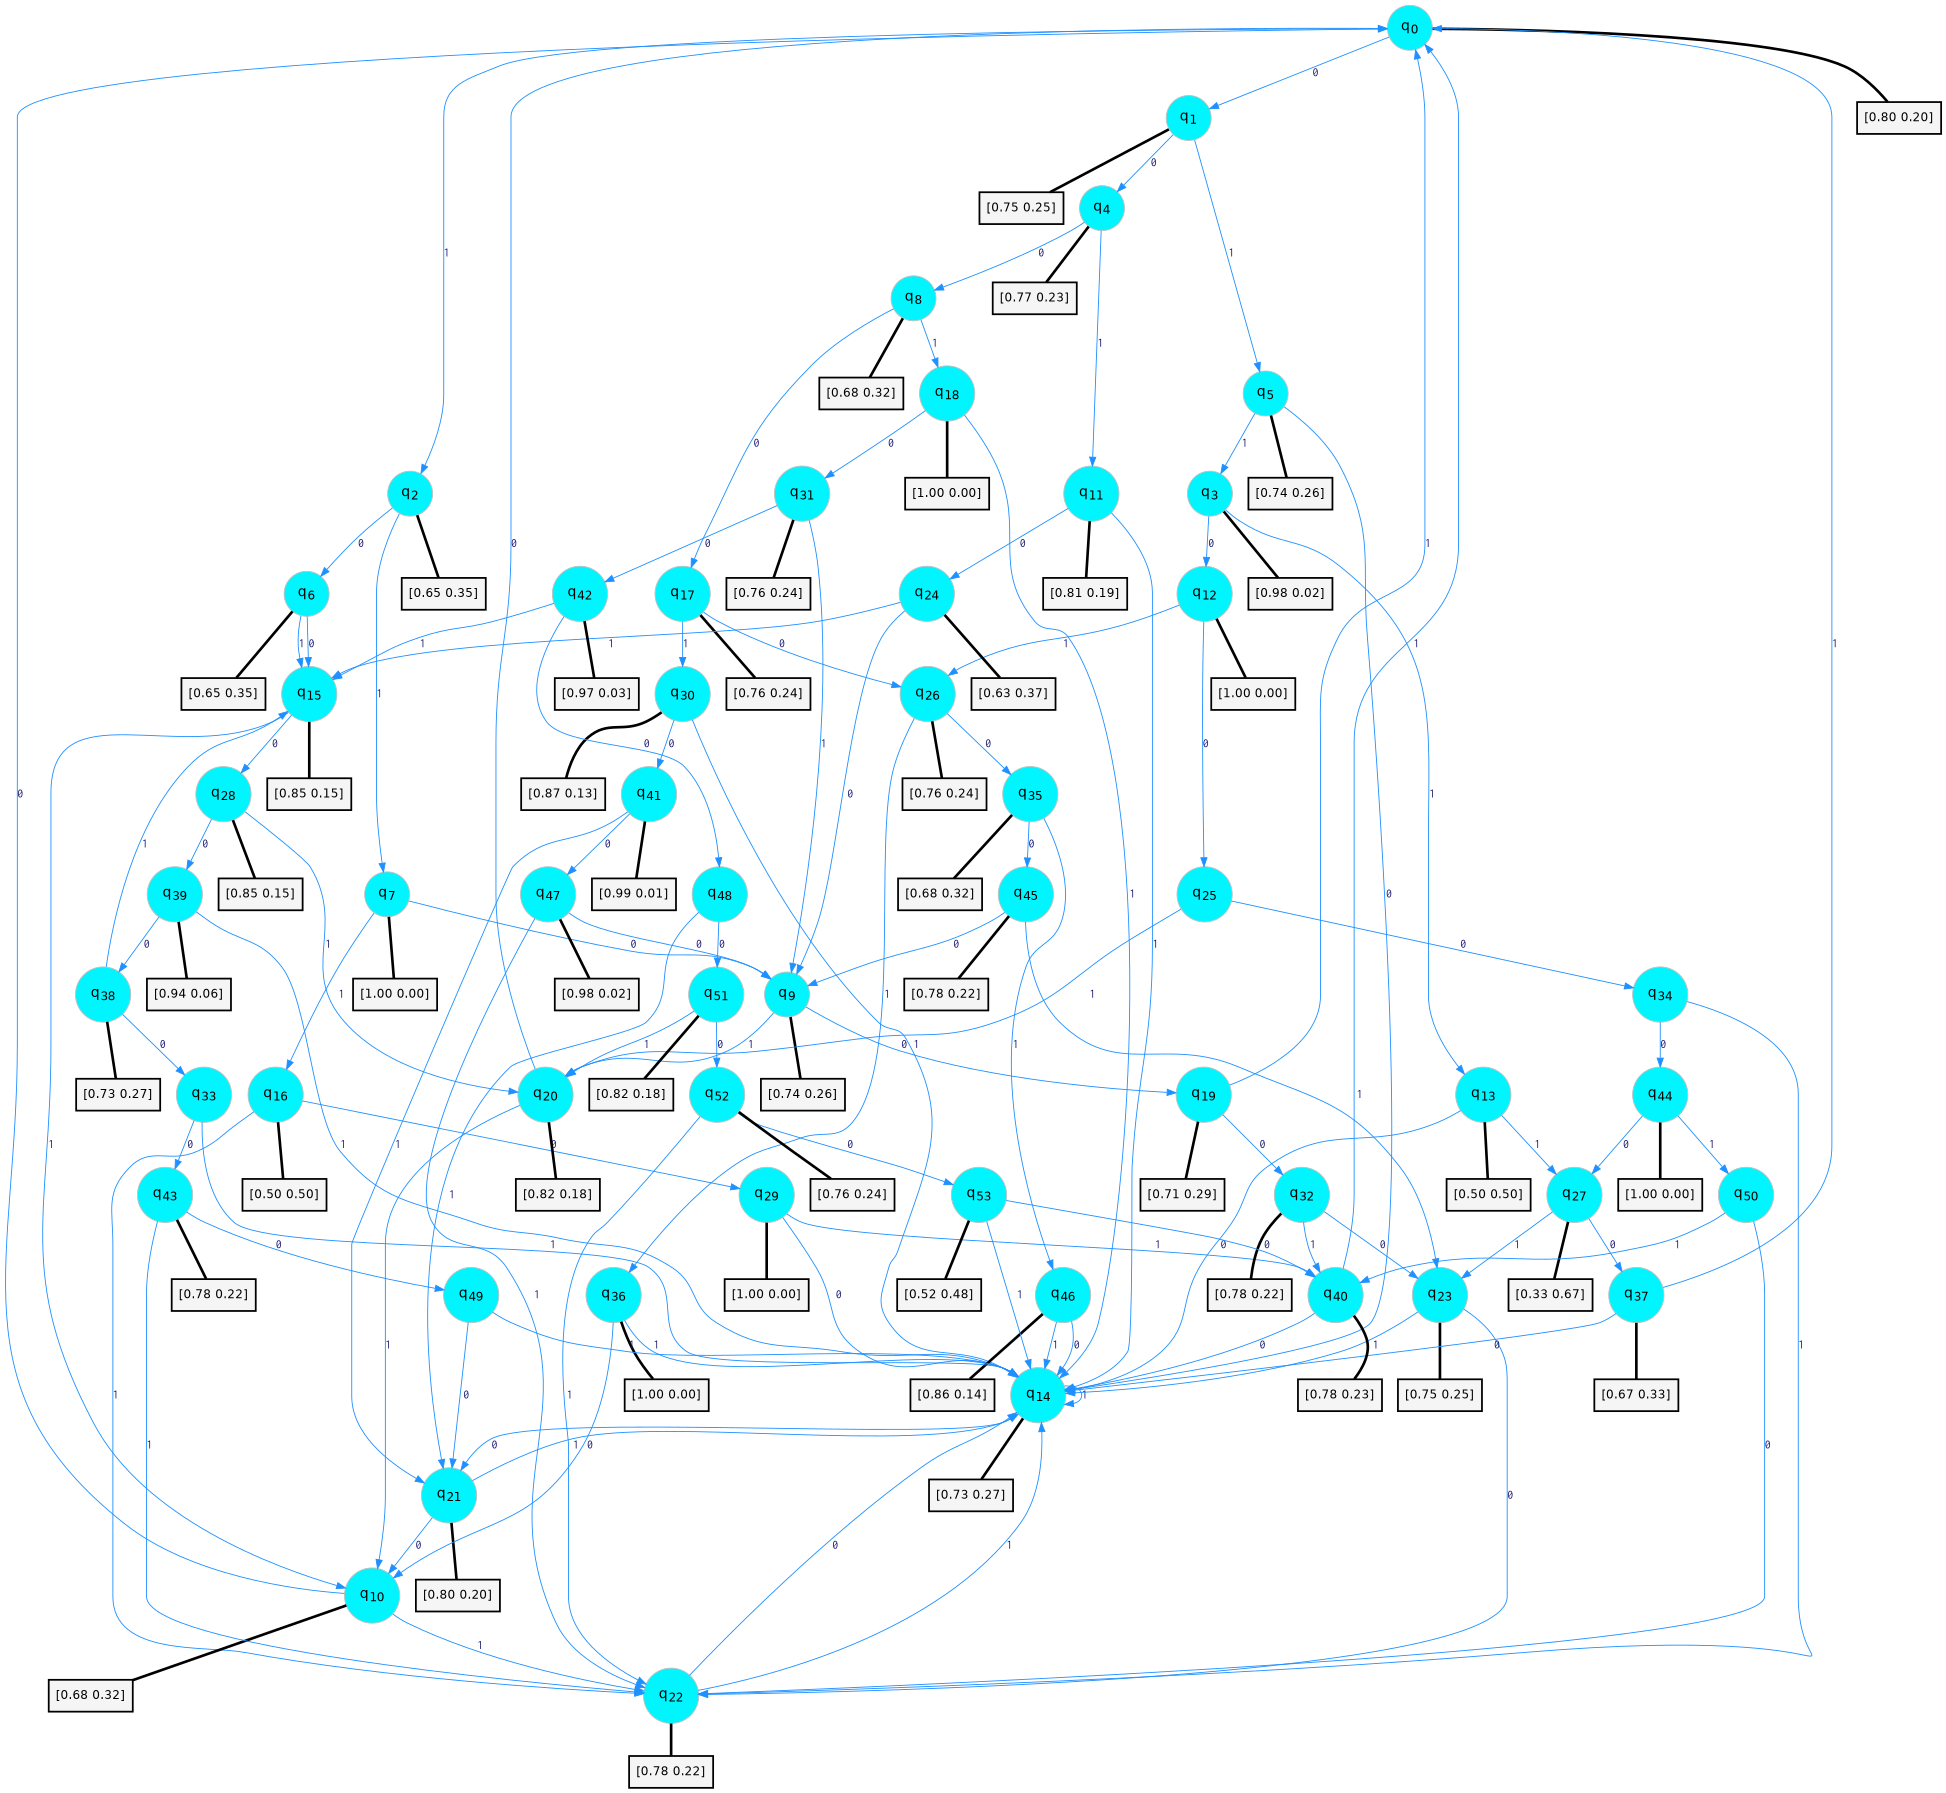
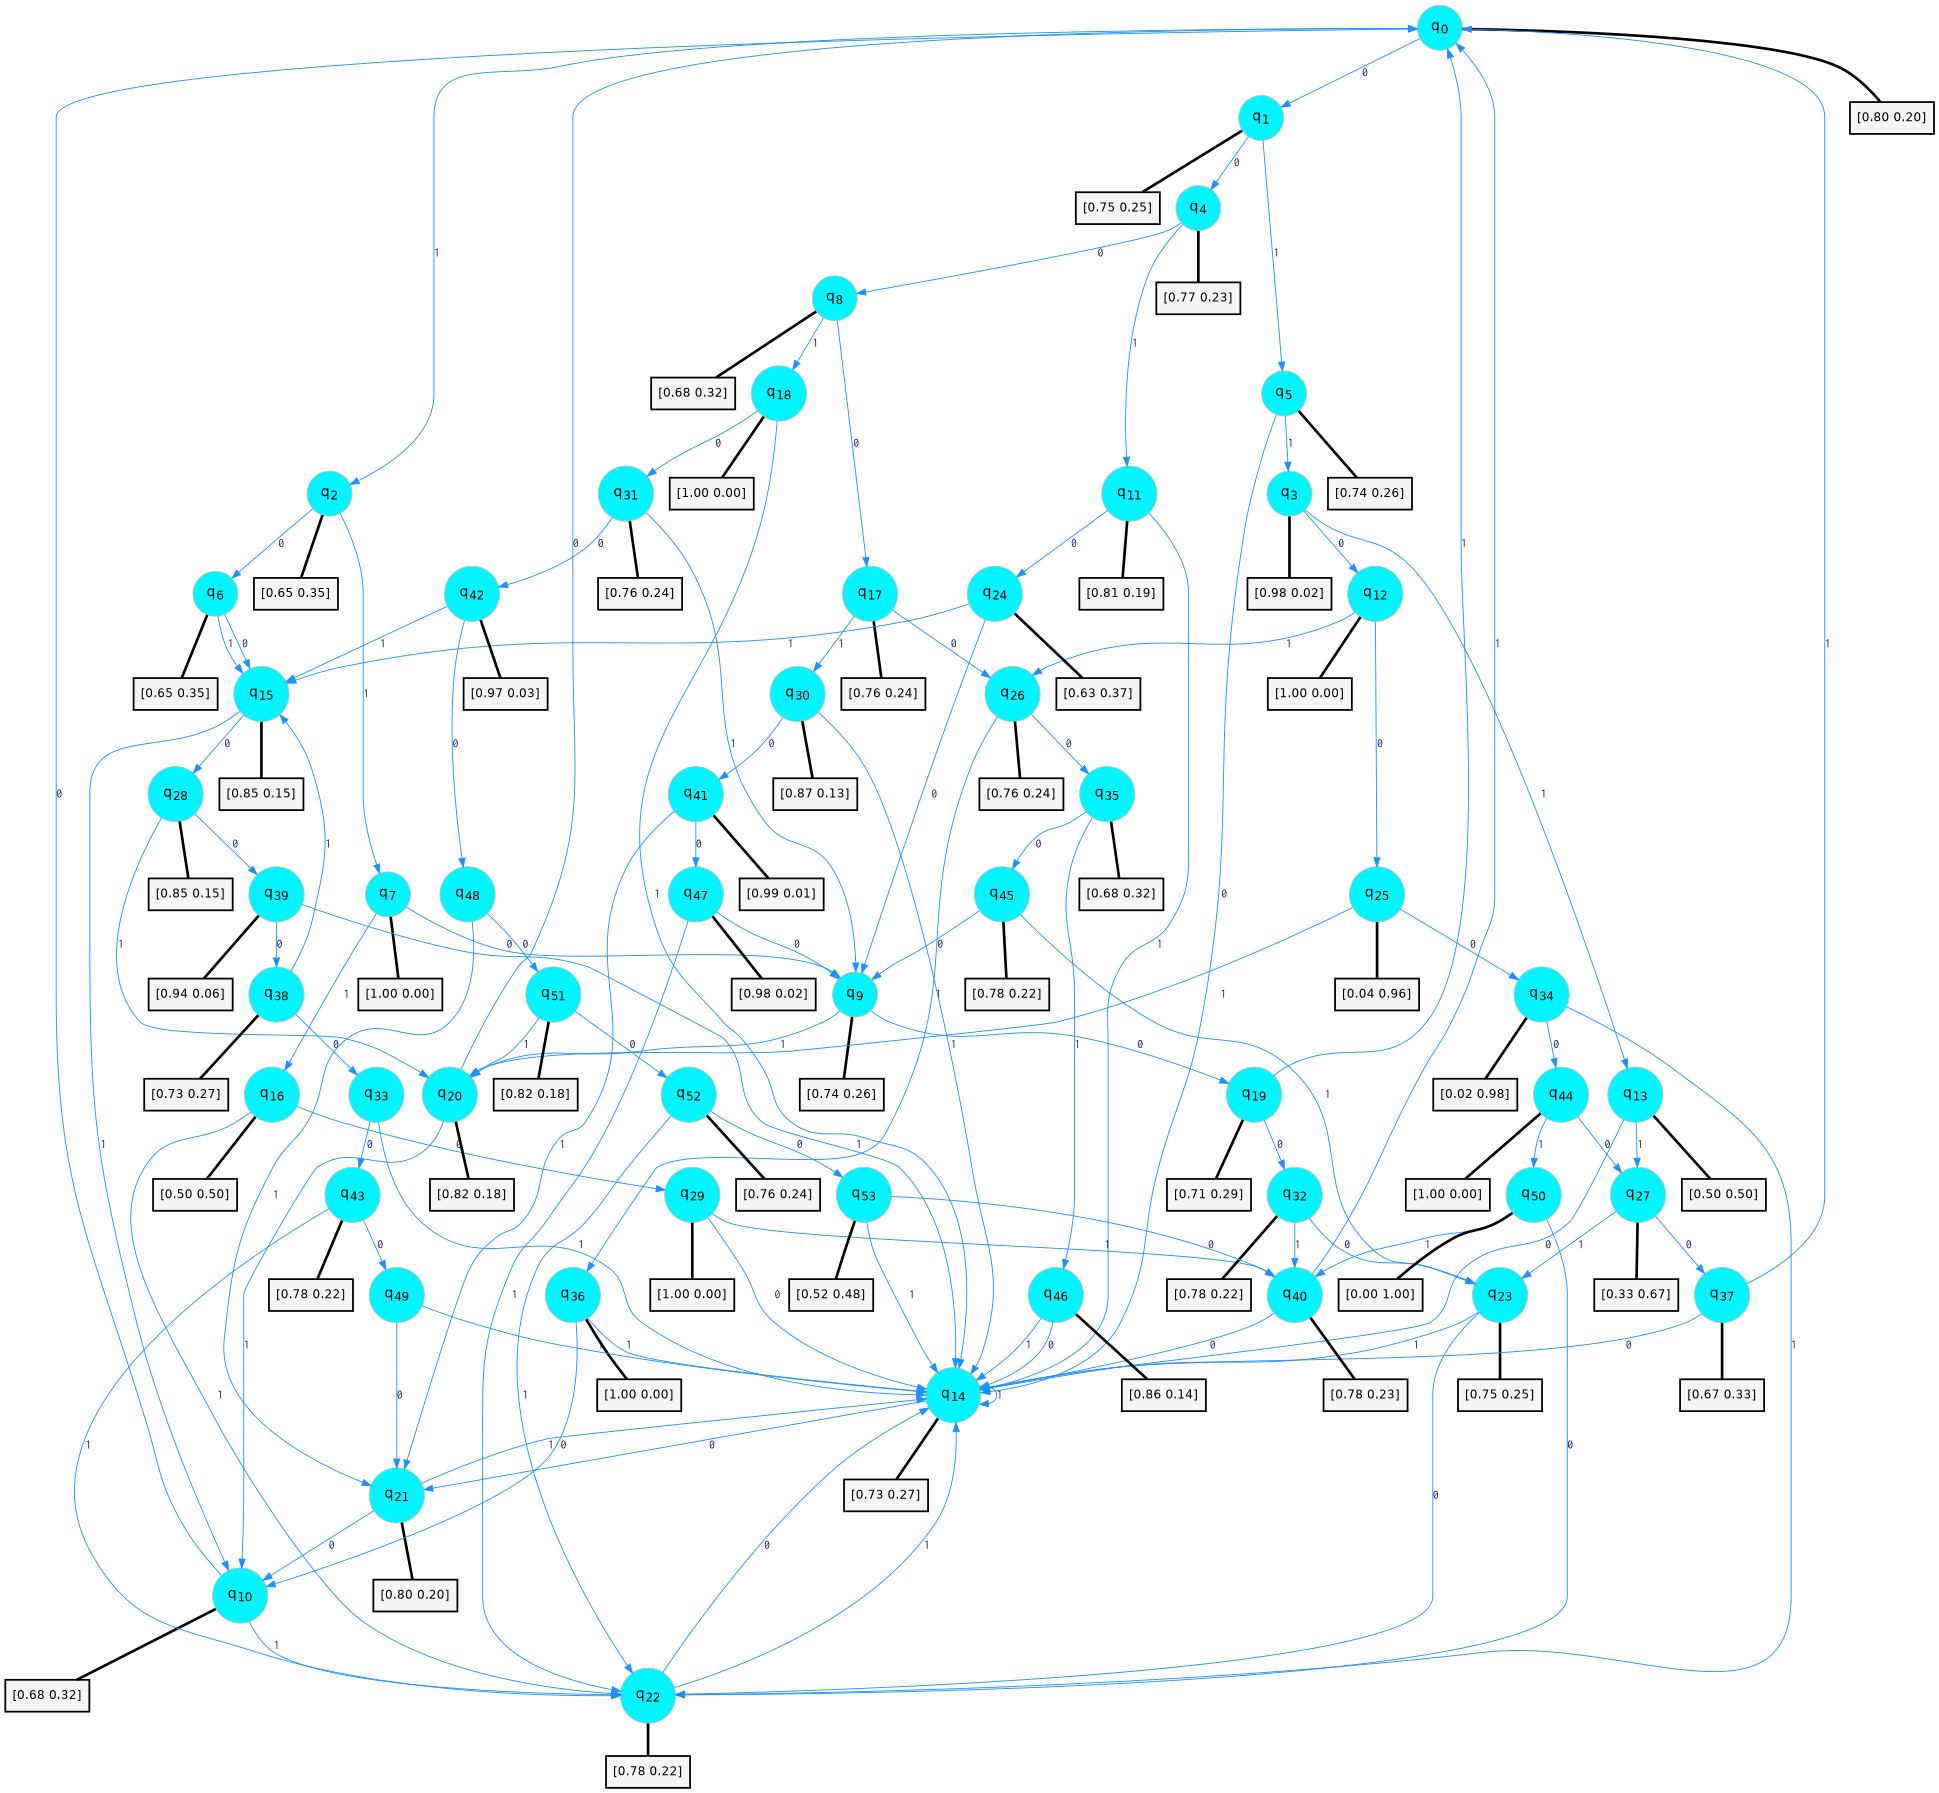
none -> (1377, 995)
none -> (1475, 1095)
none -> (1381, 1295)
